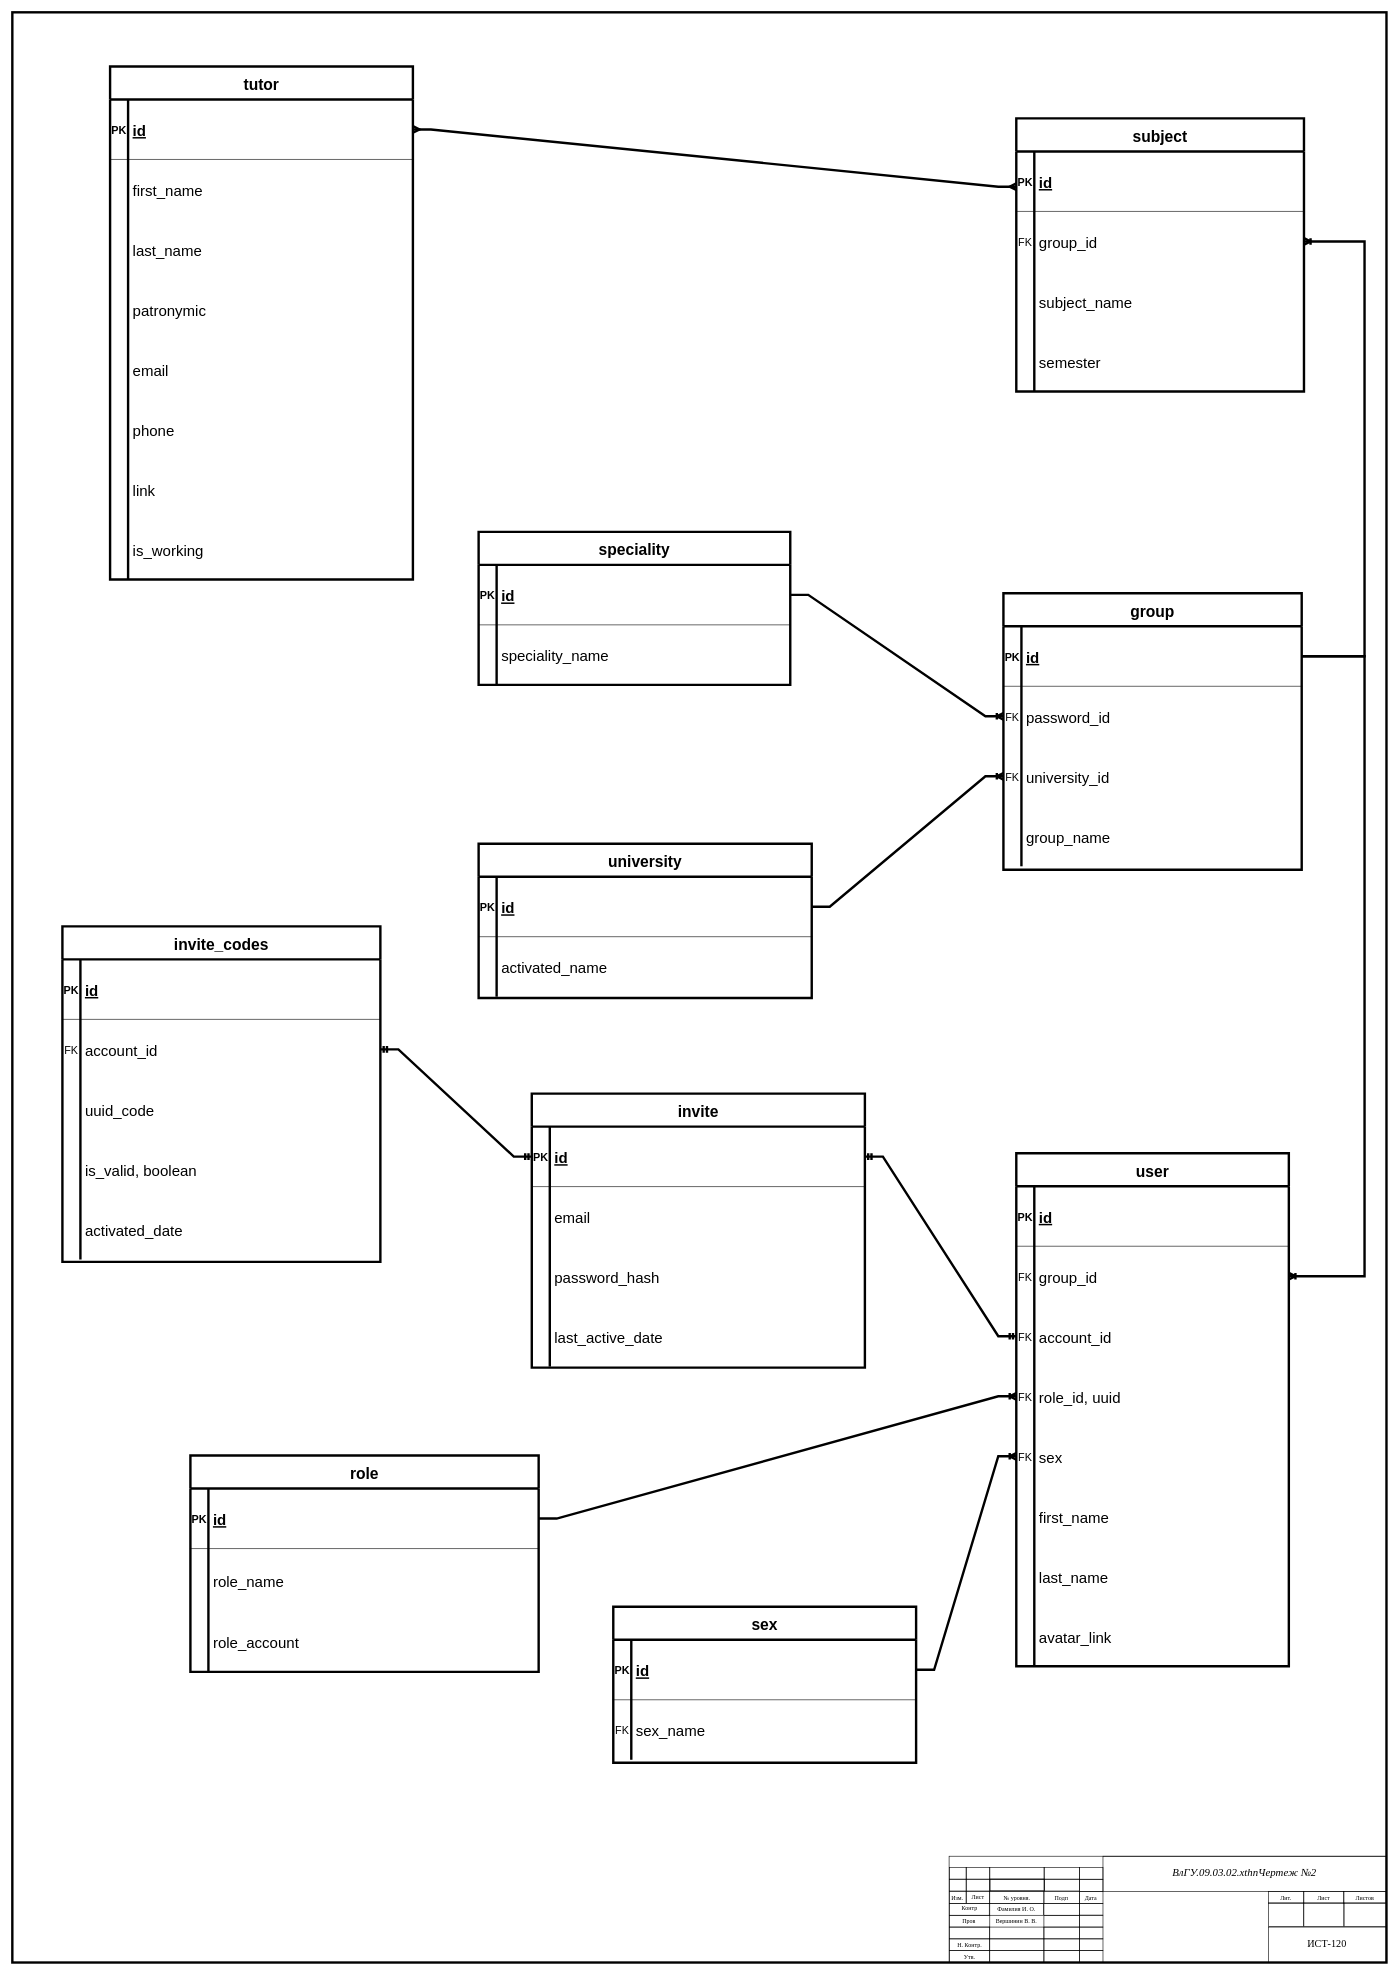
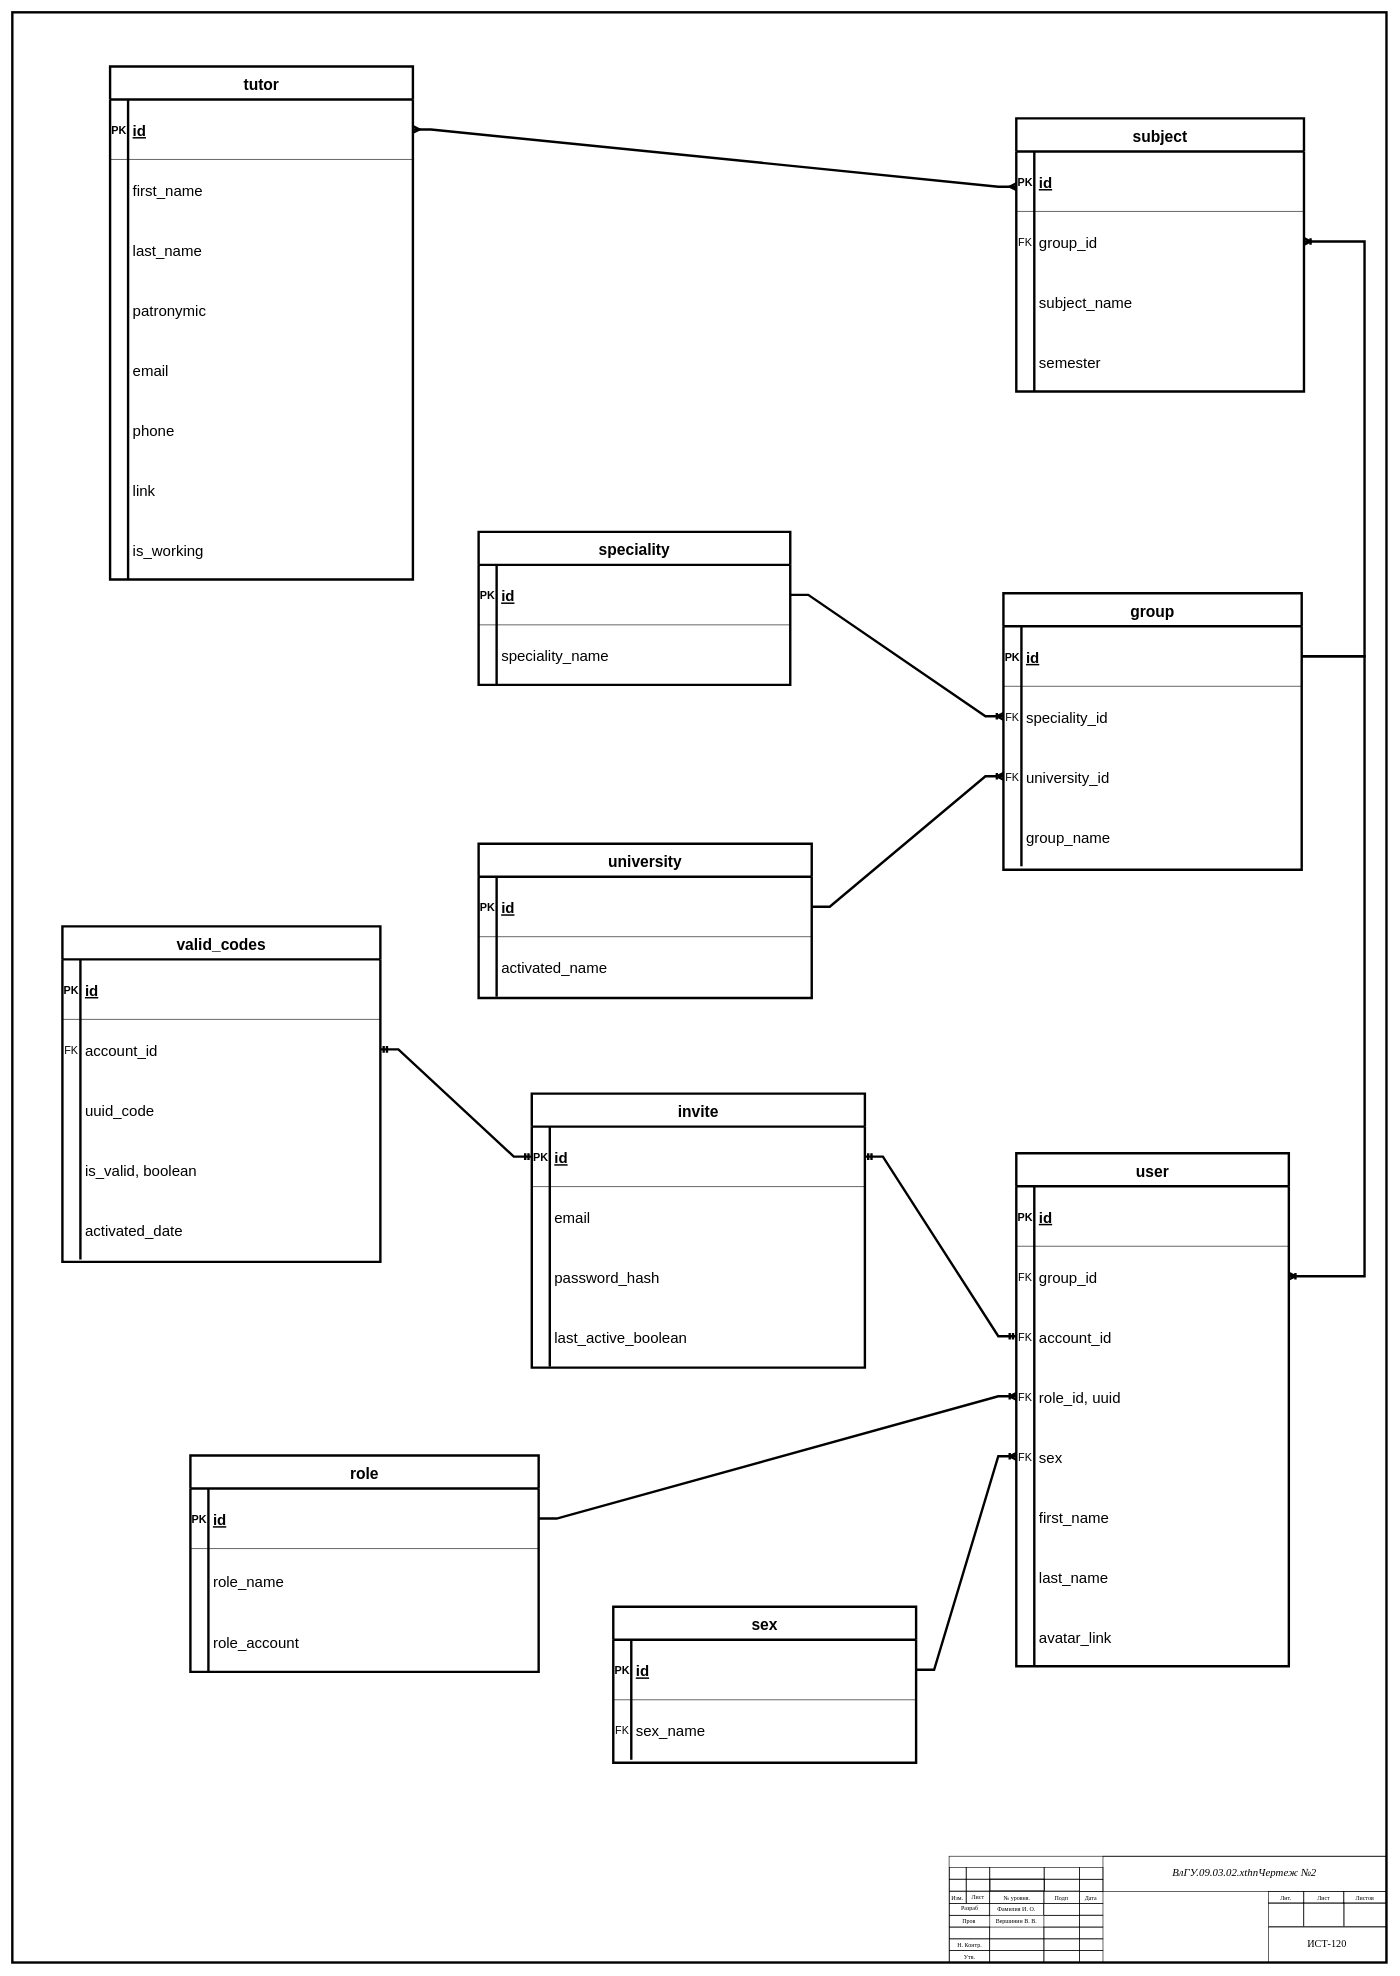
(1070, 718) -> (1073, 718)
(221, 944) -> (221, 944)
(618, 1338) -> (628, 1338)
(970, 1908) -> (970, 1908)
